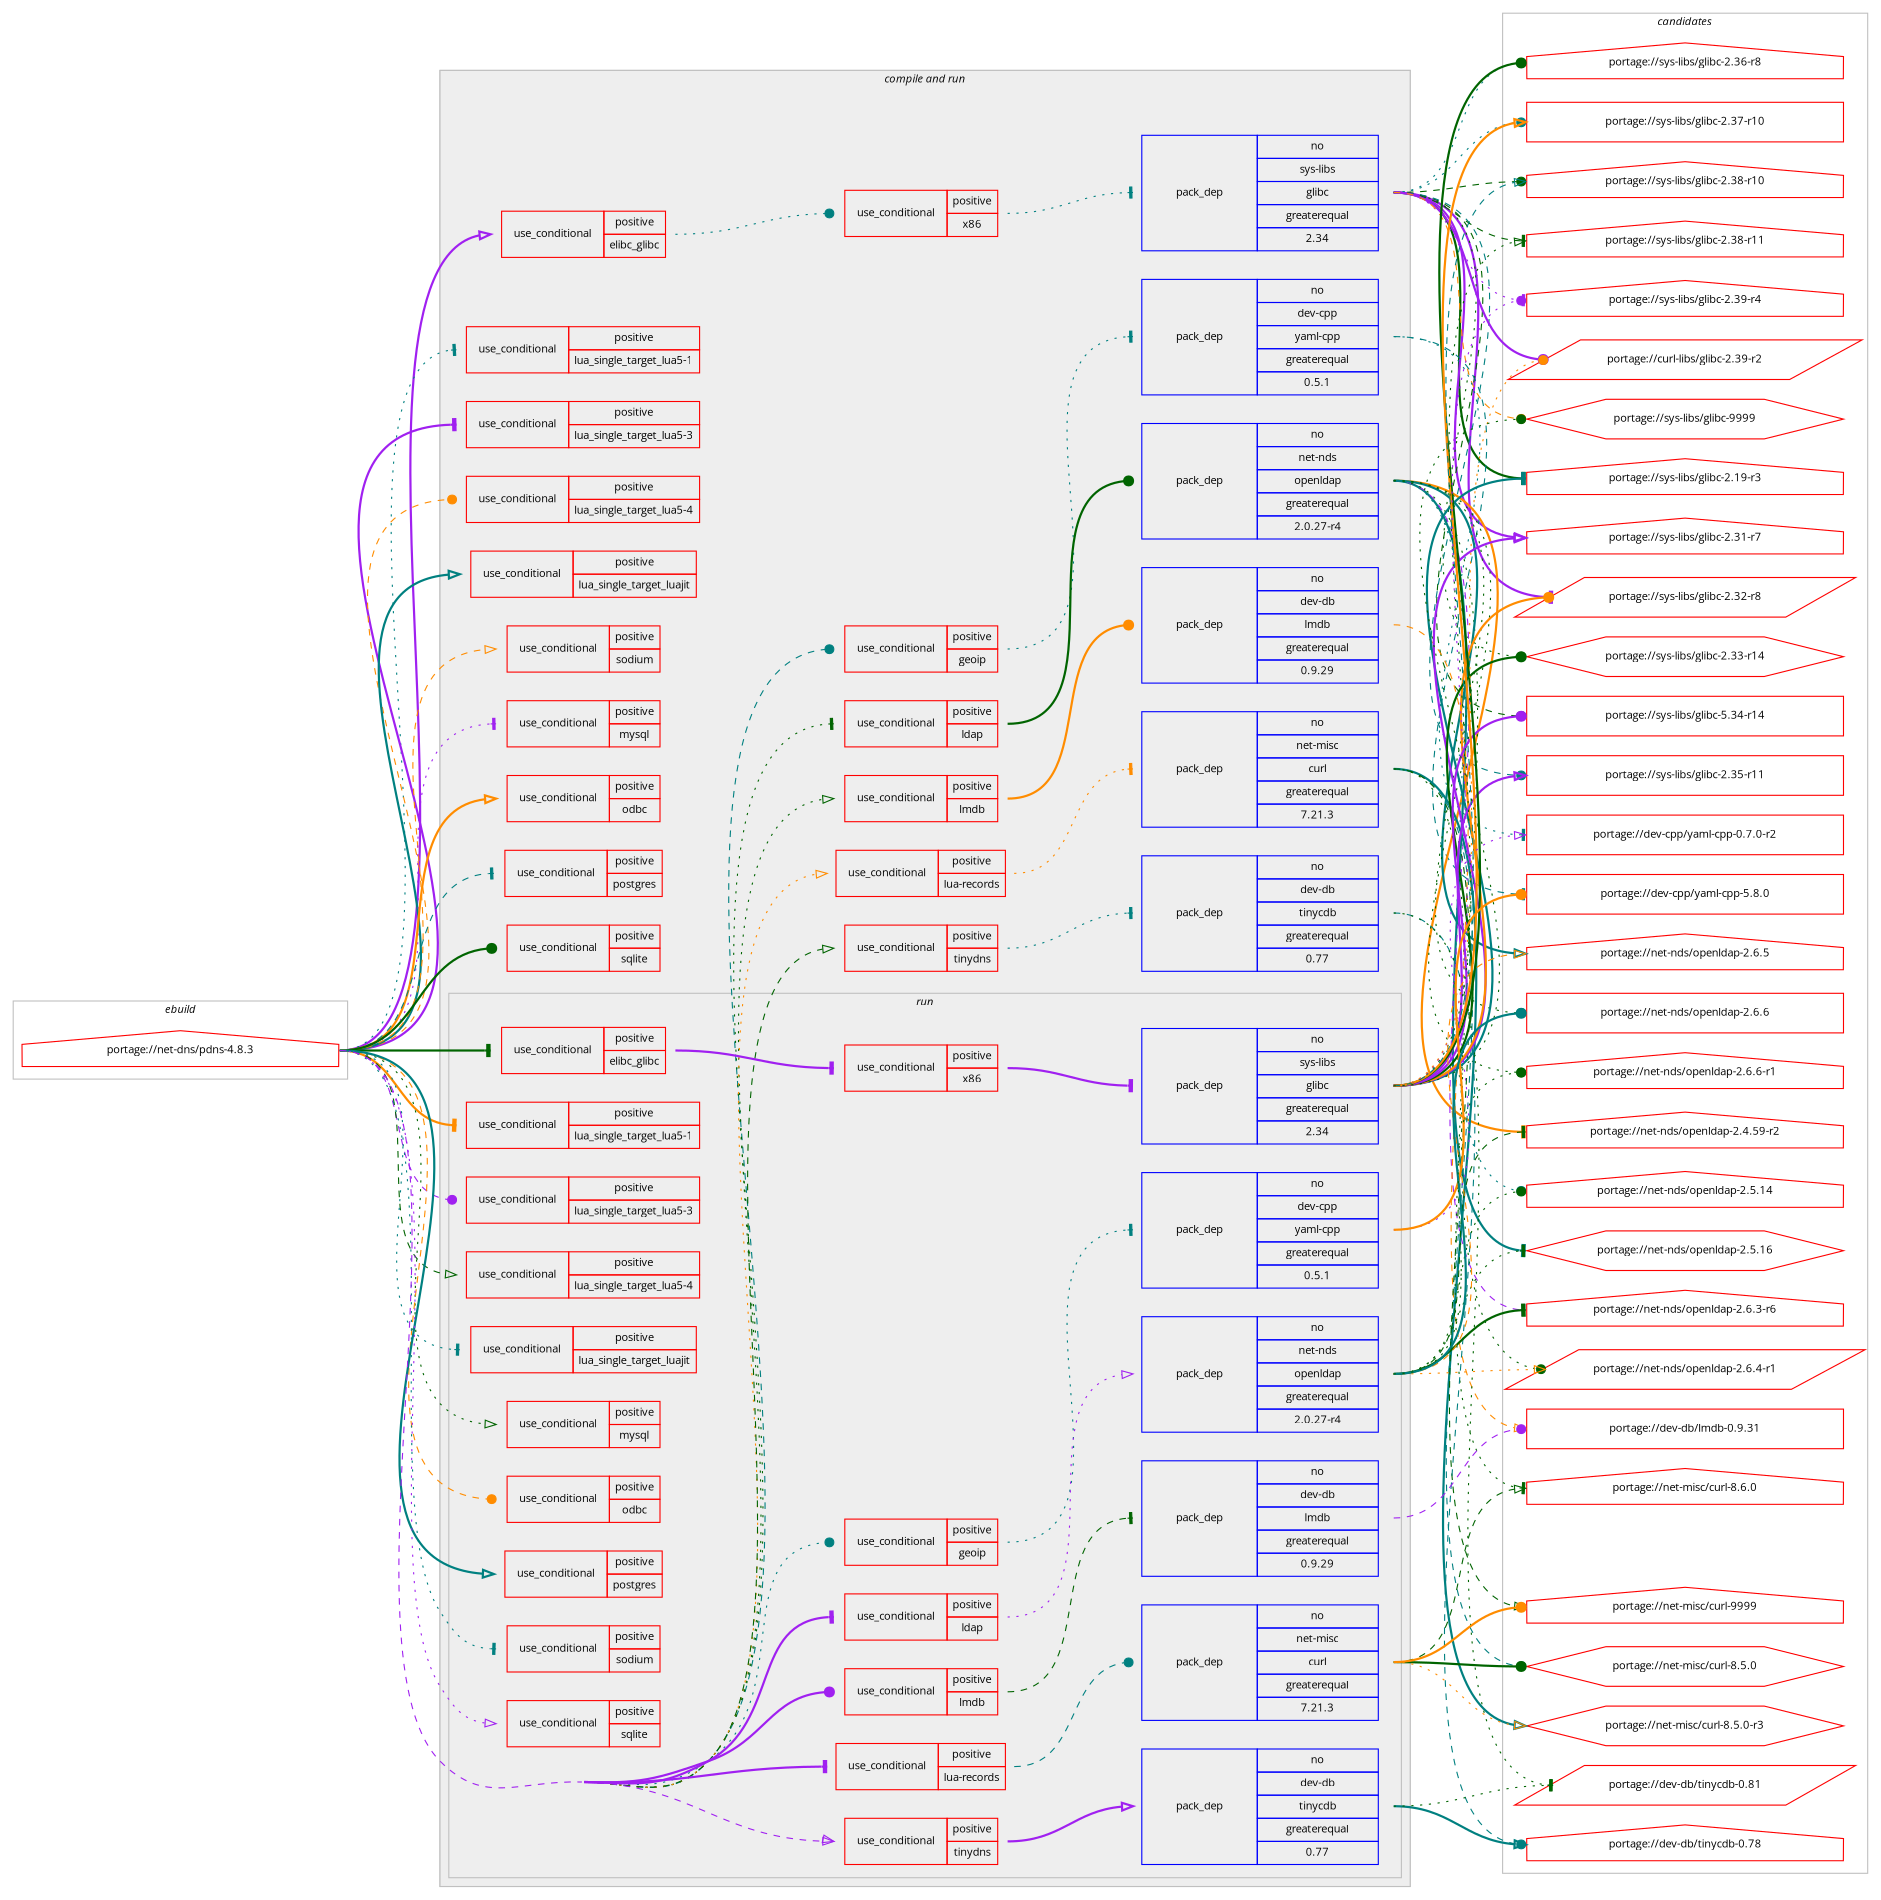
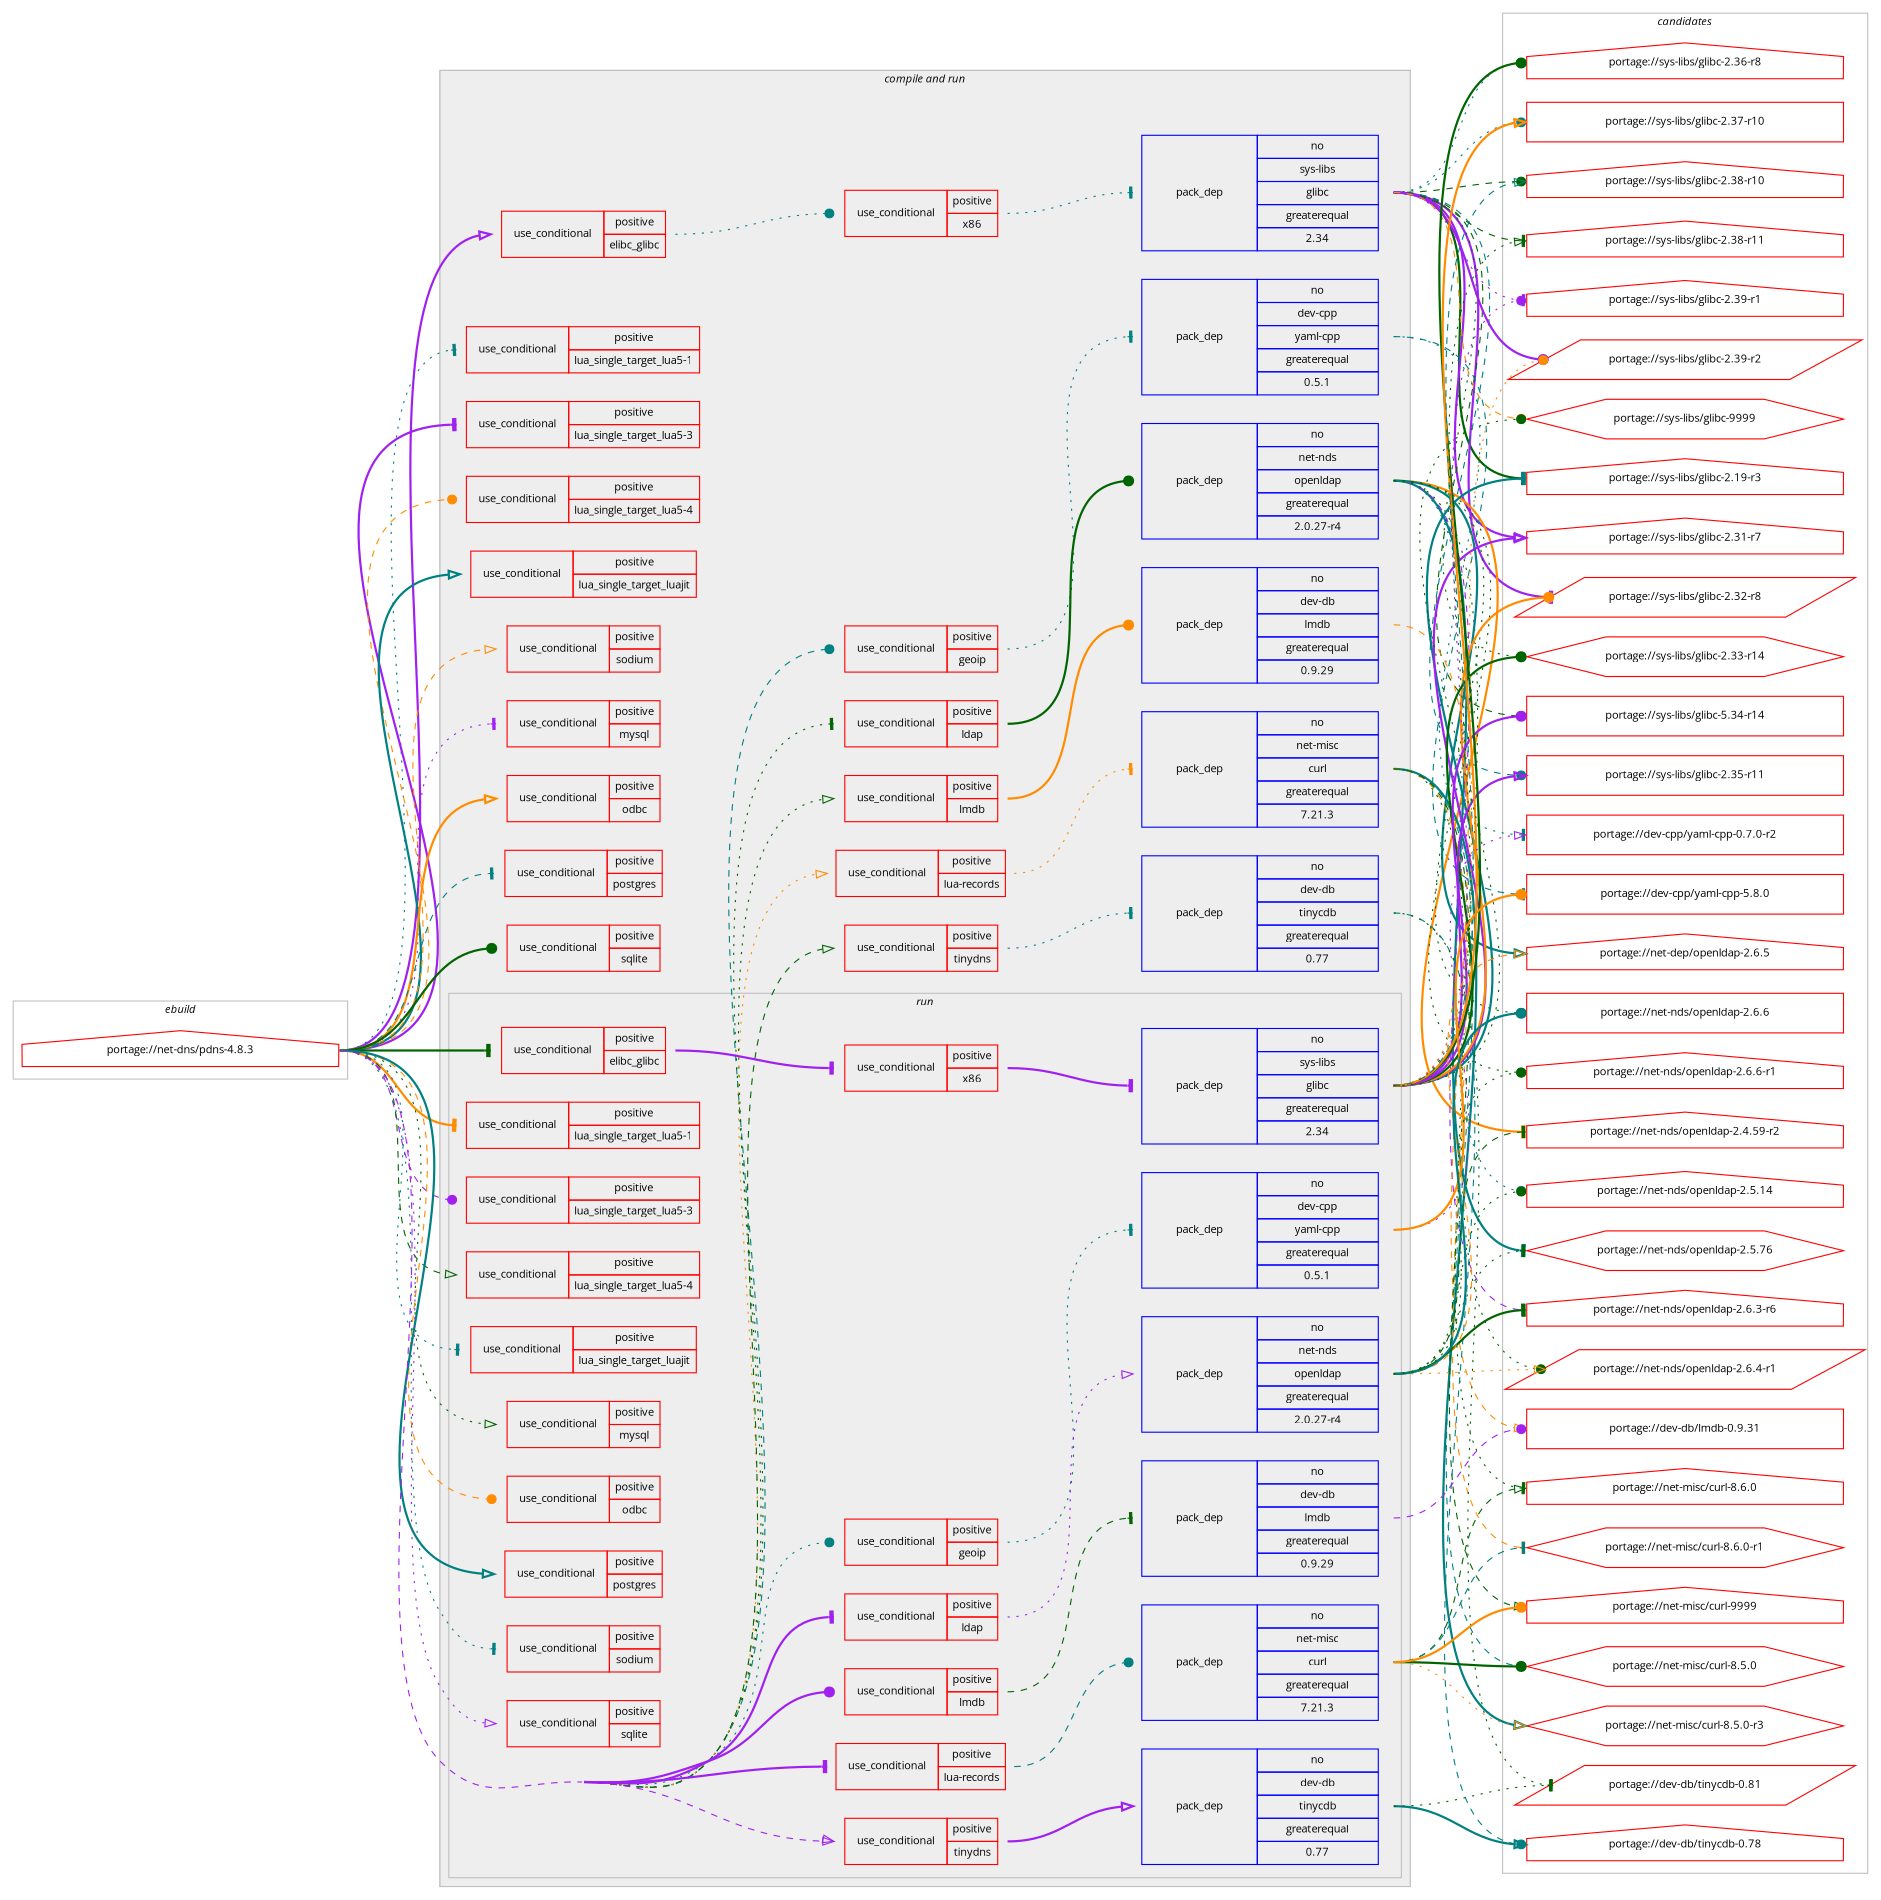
(1685, 300) -> (1685, 300)
(1685, 360) -> (1685, 360)
(1685, 954) -> (1685, 954)
(1685, 1251) -> (1685, 1251)
none -> (1685, 1548)
